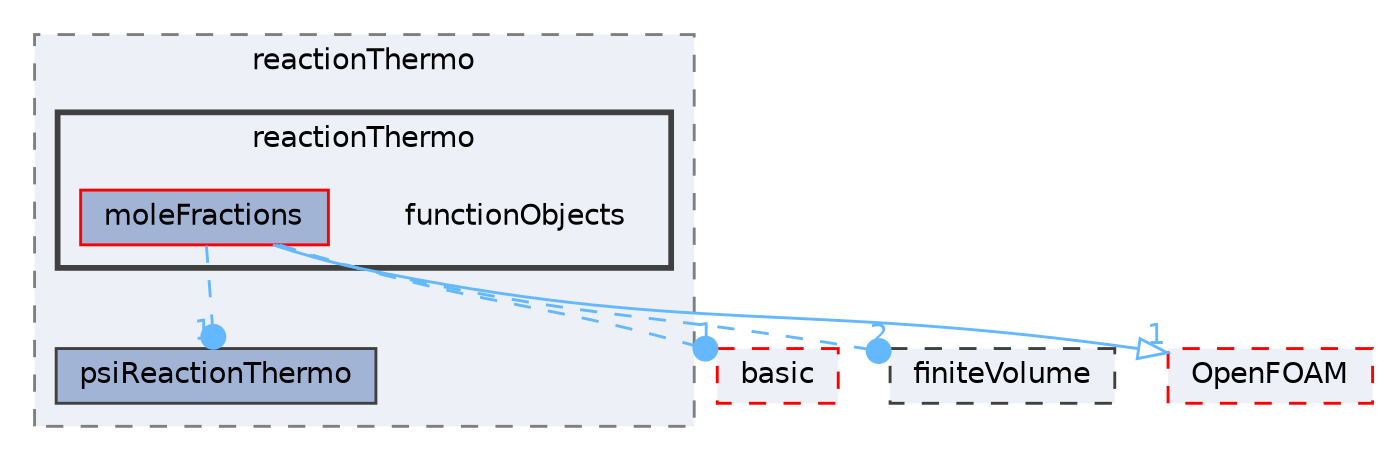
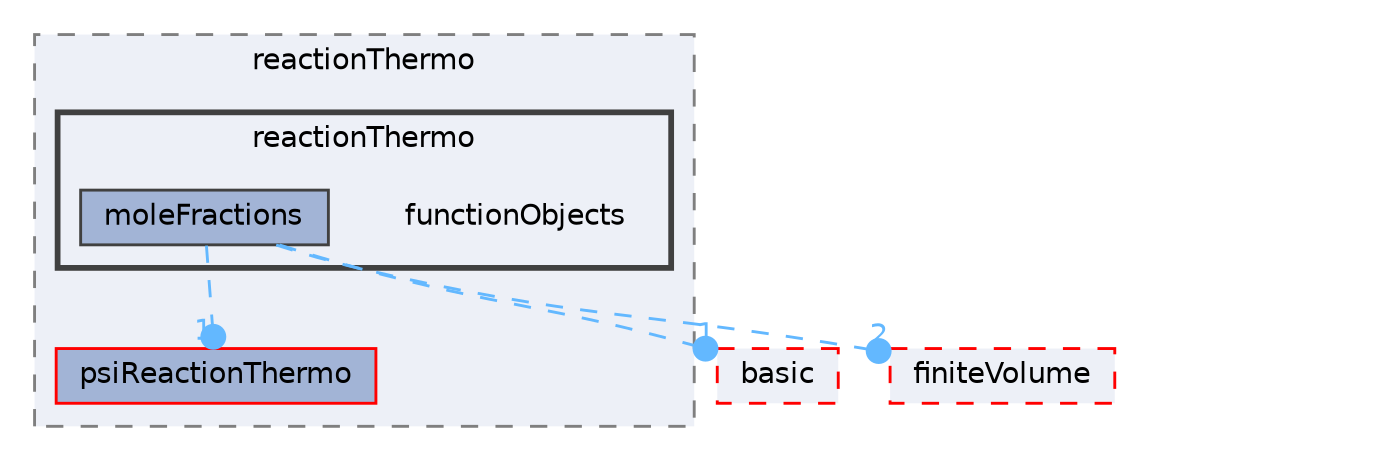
(205, 217) -> (205, 217)
(216, 376) -> (216, 376)
(1002, 376) -> (1002, 376)
(1270, 376) -> none
